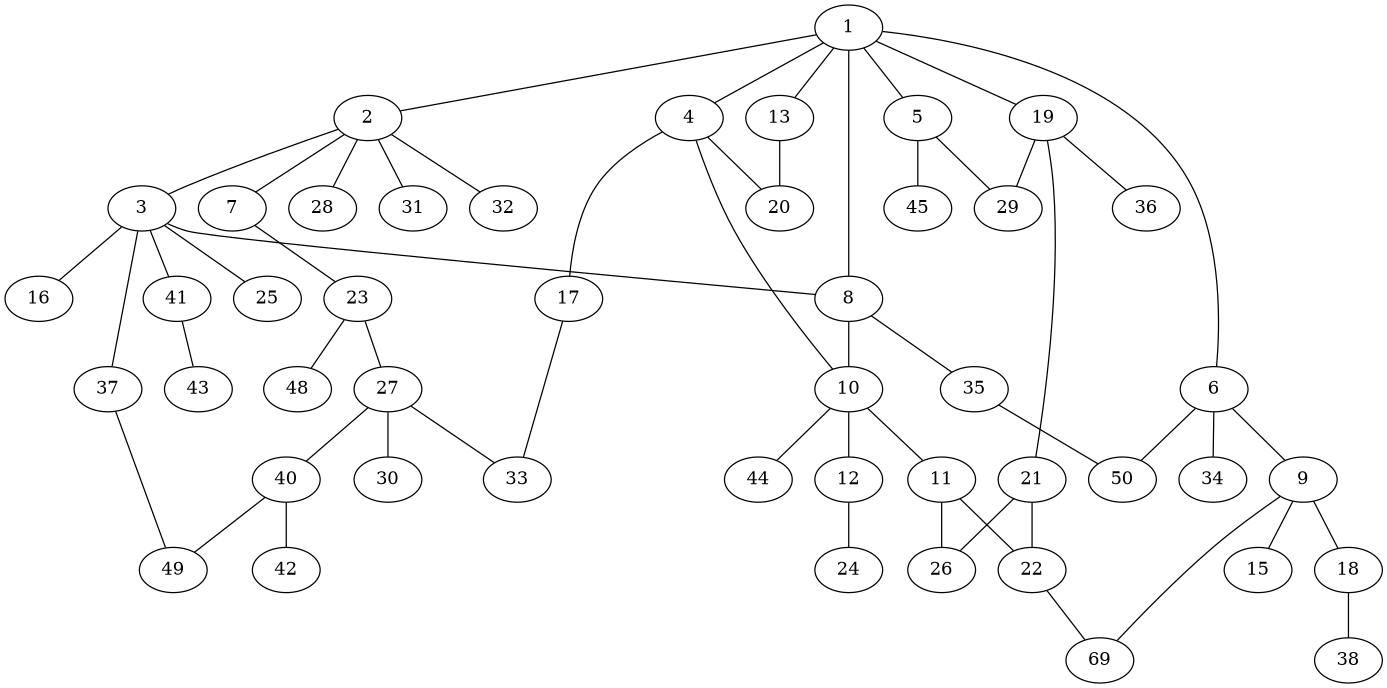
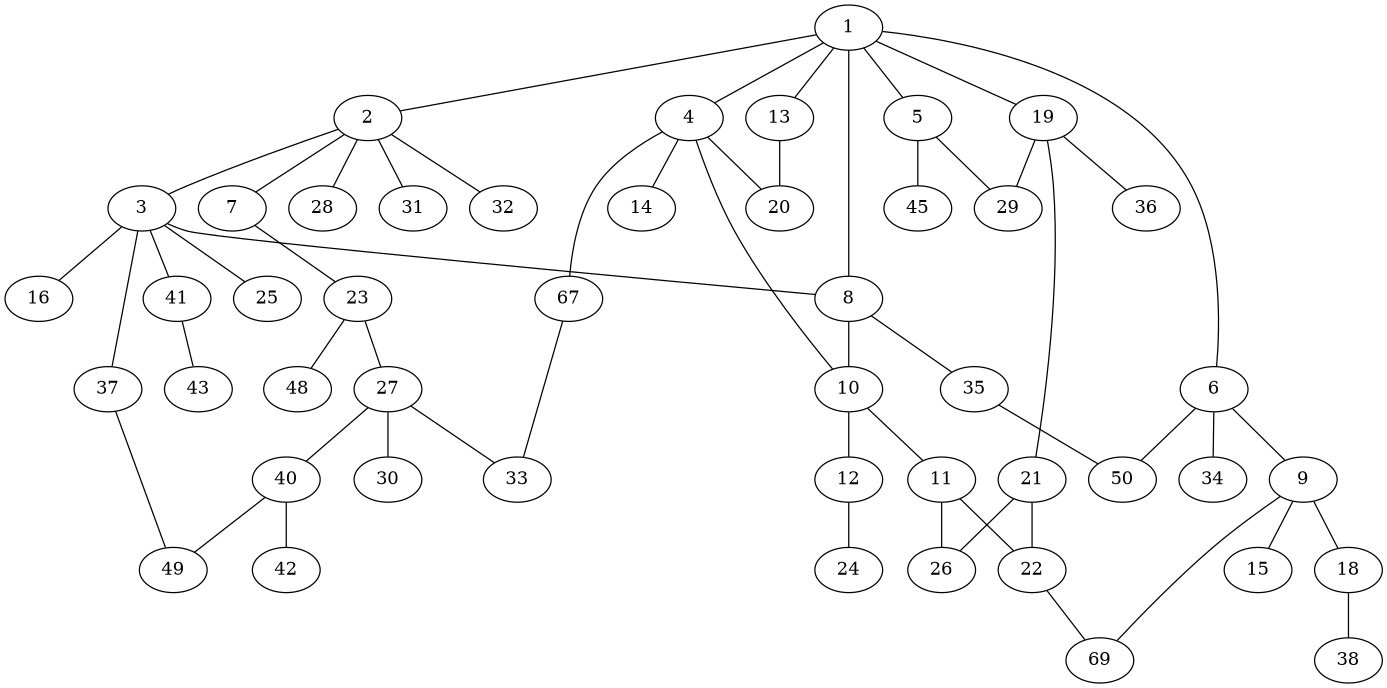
none -> (642, 208)
(569, 299) -> (569, 299)
(758, 480) -> none
